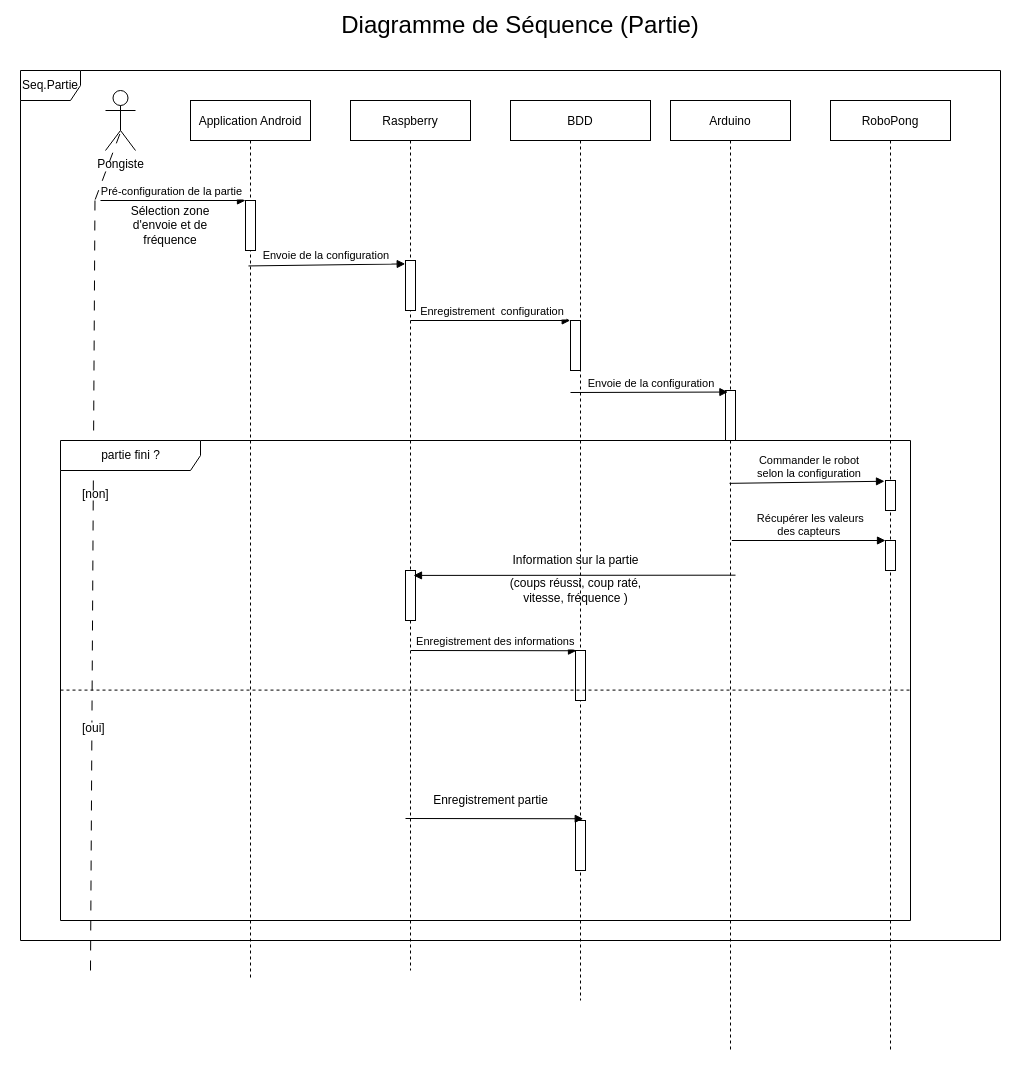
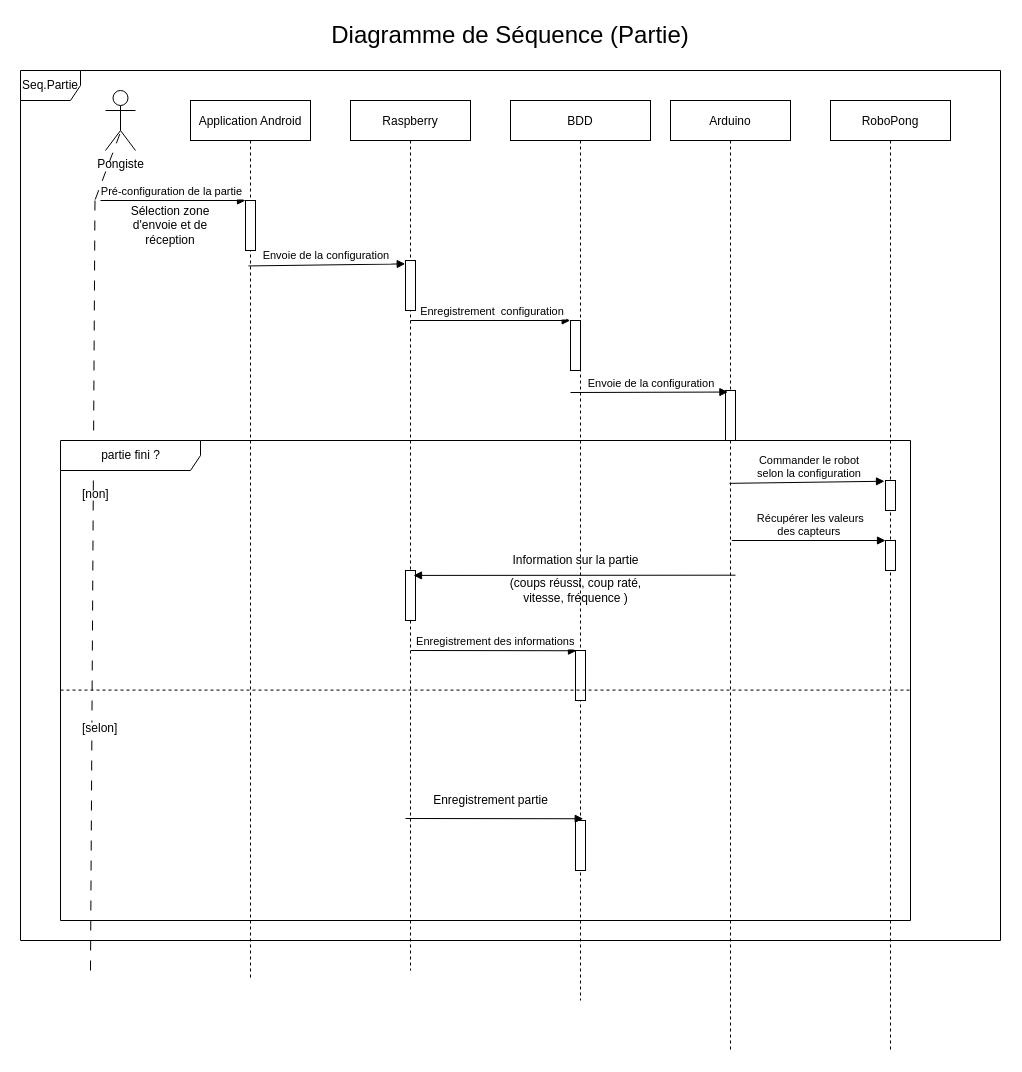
(521, 26) -> (511, 36)
(171, 226) -> (171, 226)
(97, 728) -> (104, 728)
